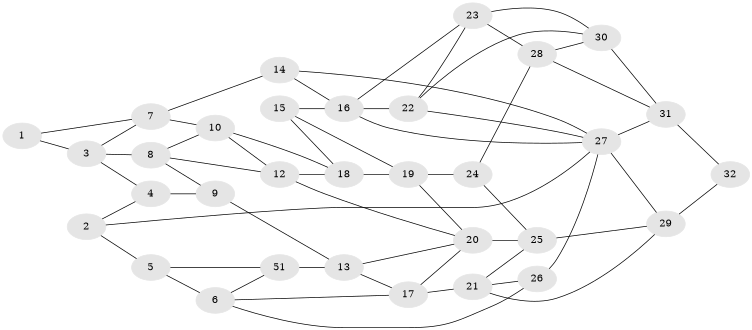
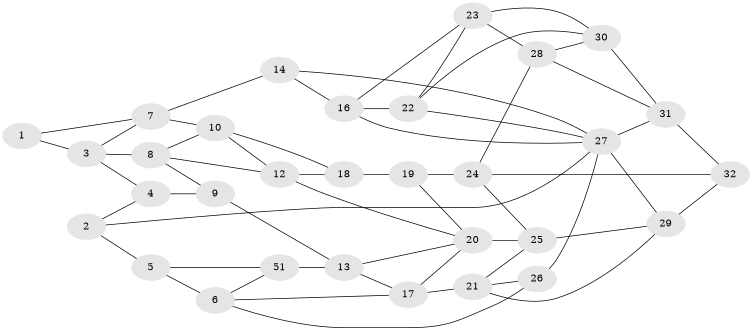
(280, 109) -> none
none -> (601, 175)
